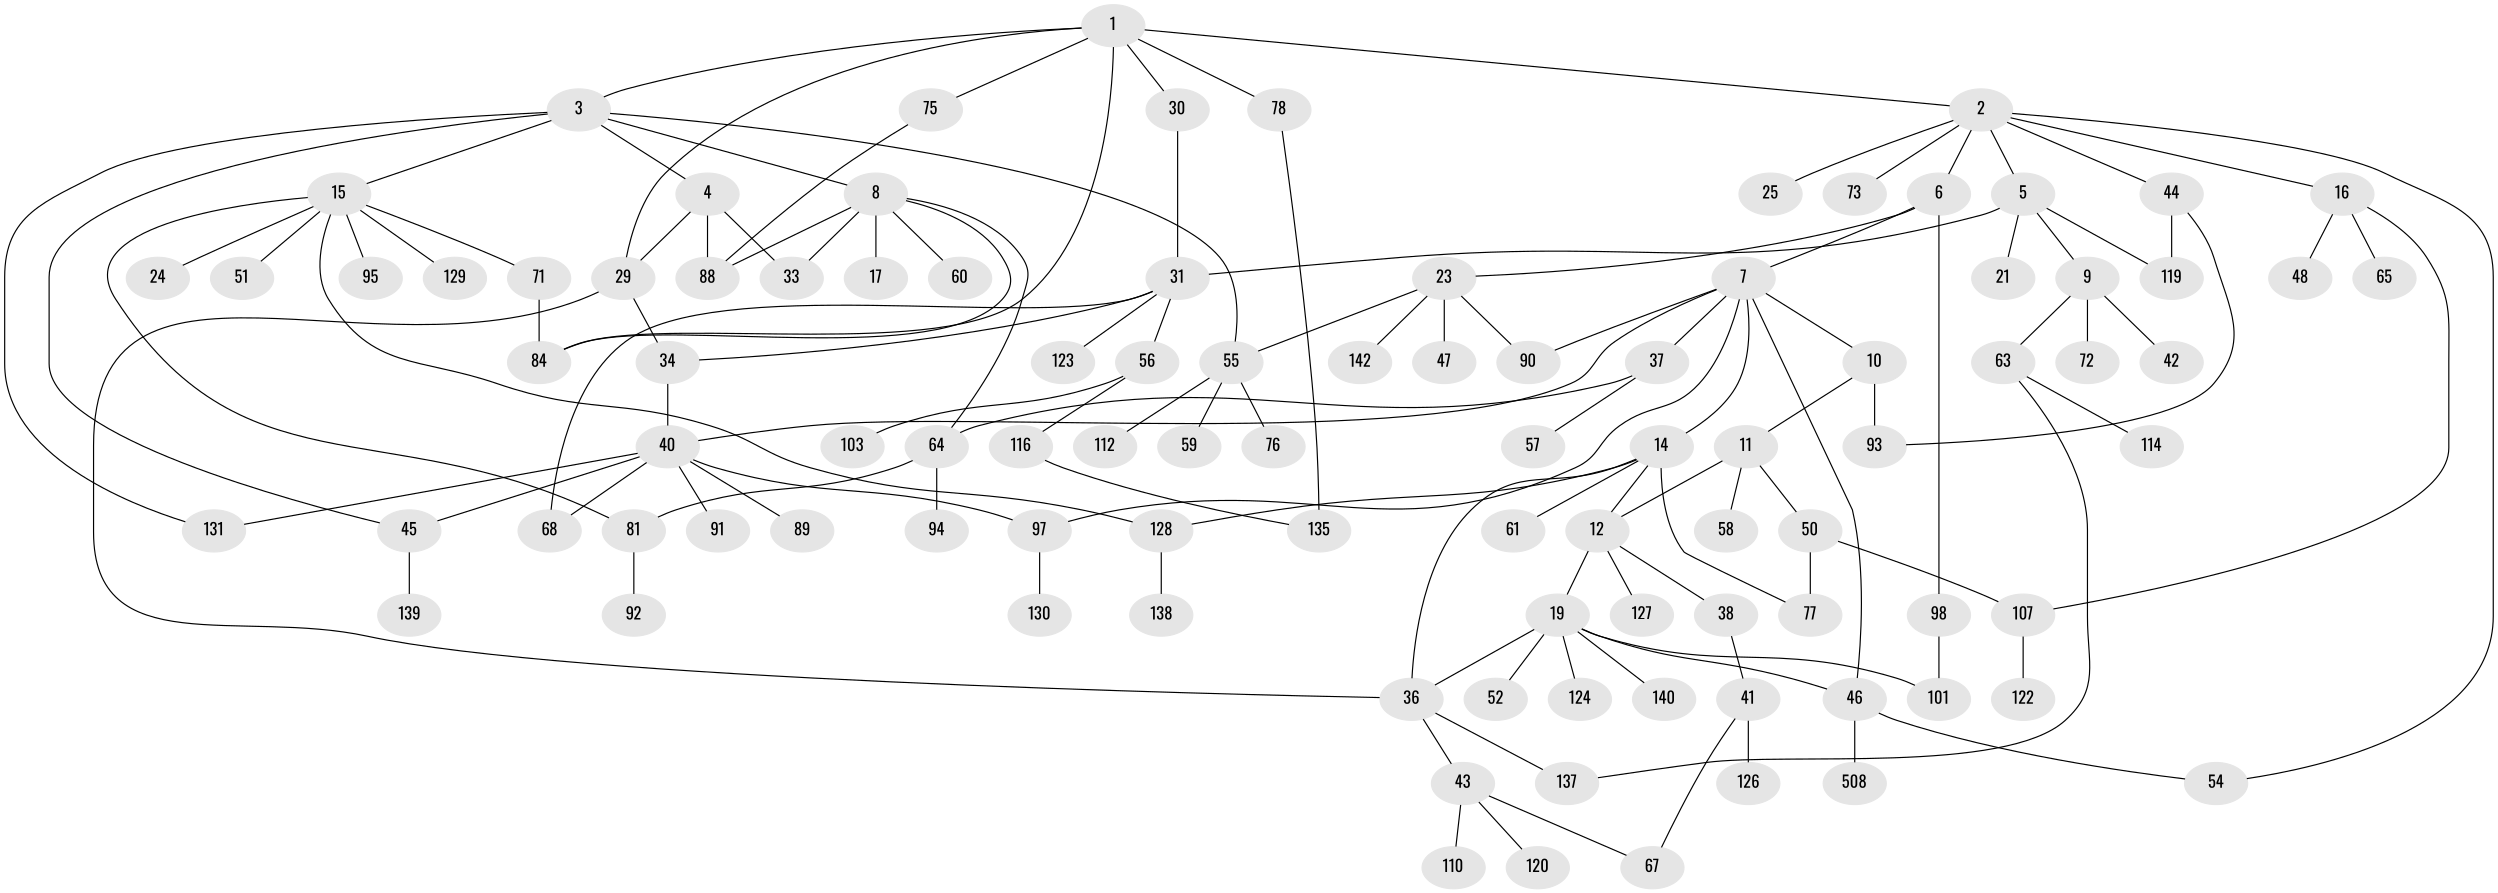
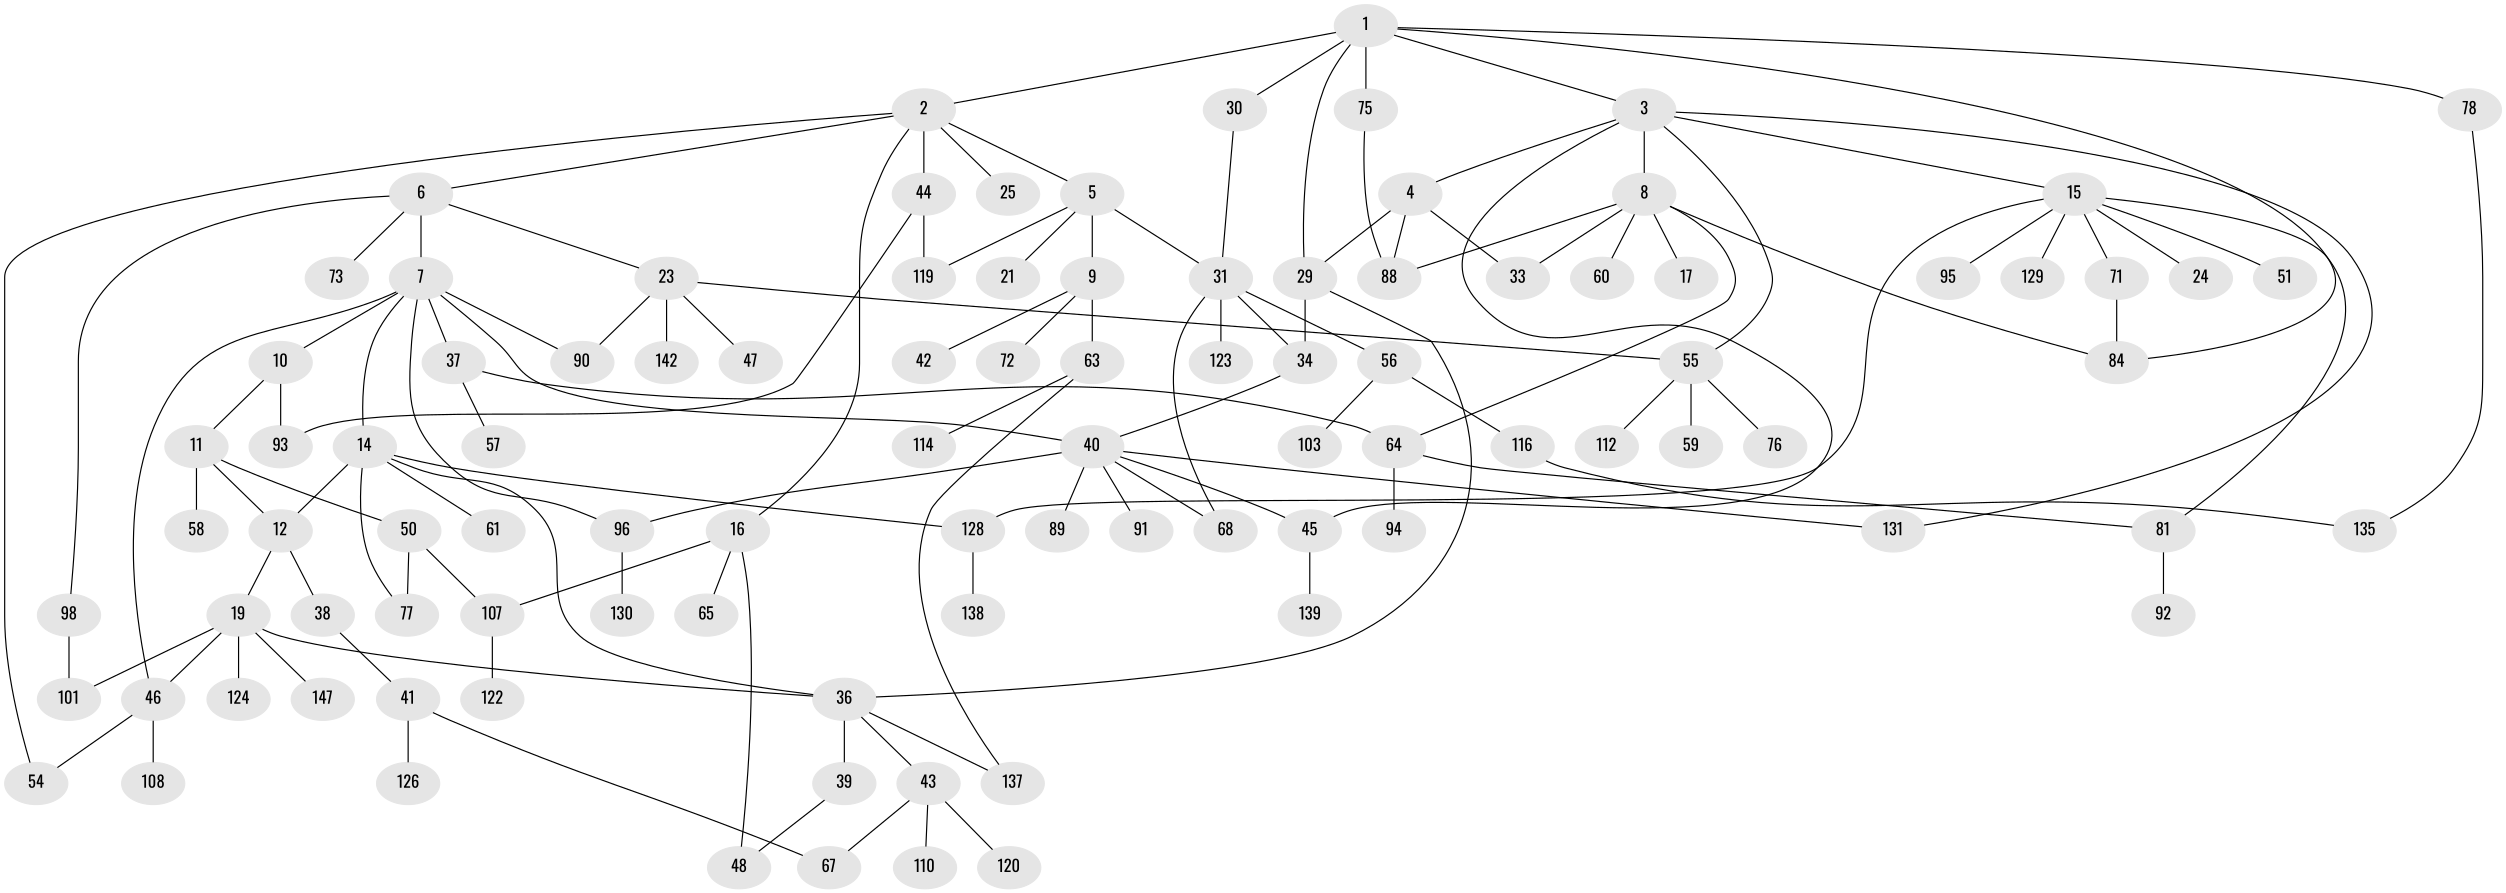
(1918, 152) -> (379, 236)
(1040, 531) -> (622, 531)
(1642, 615) -> none
(1496, 699) -> none
(1664, 699) -> (323, 699)
none -> (844, 784)
(1855, 784) -> (153, 784)
